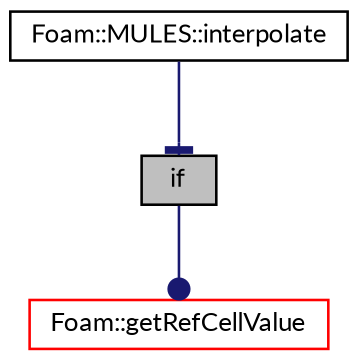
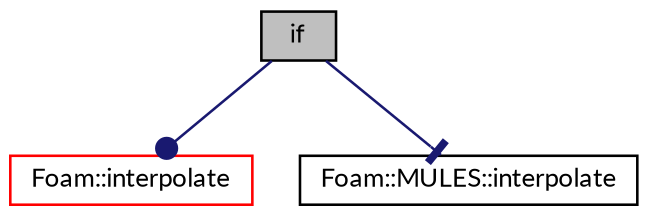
(179, 102) -> (378, 104)
(179, 324) -> (131, 180)
